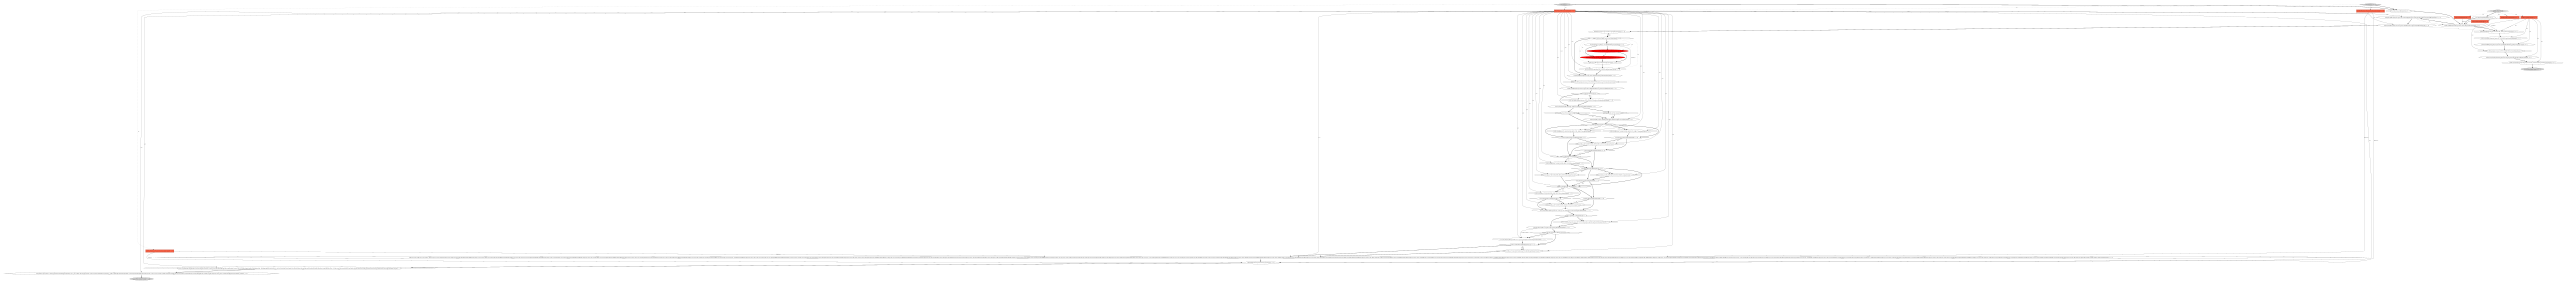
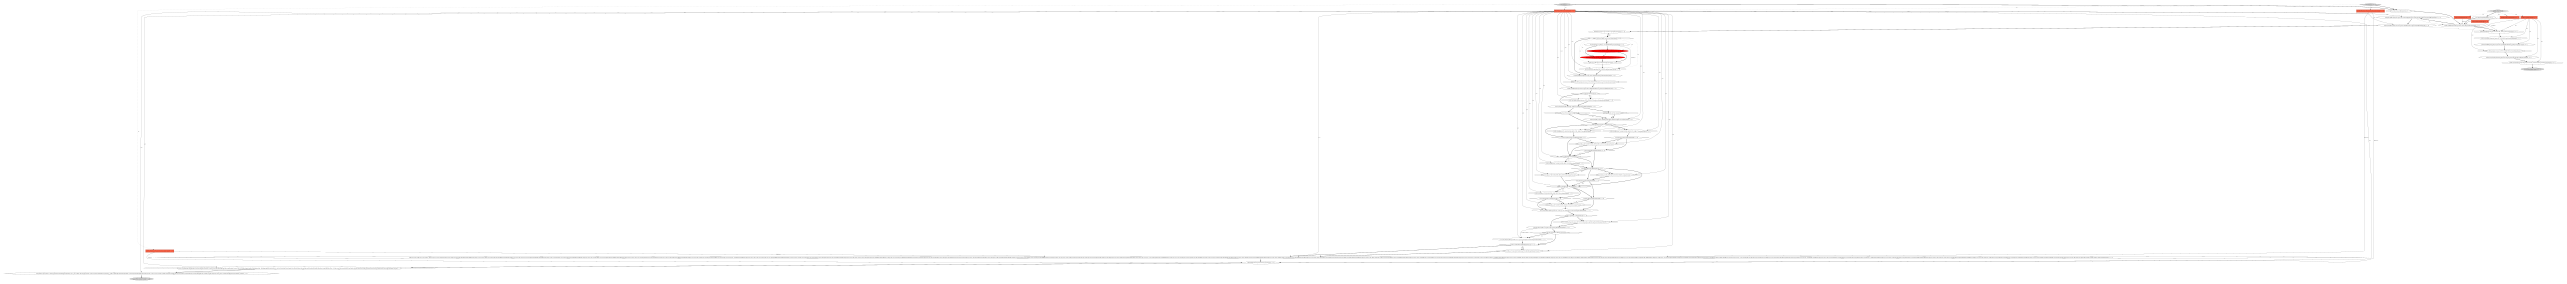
(1649, 127) -> none
